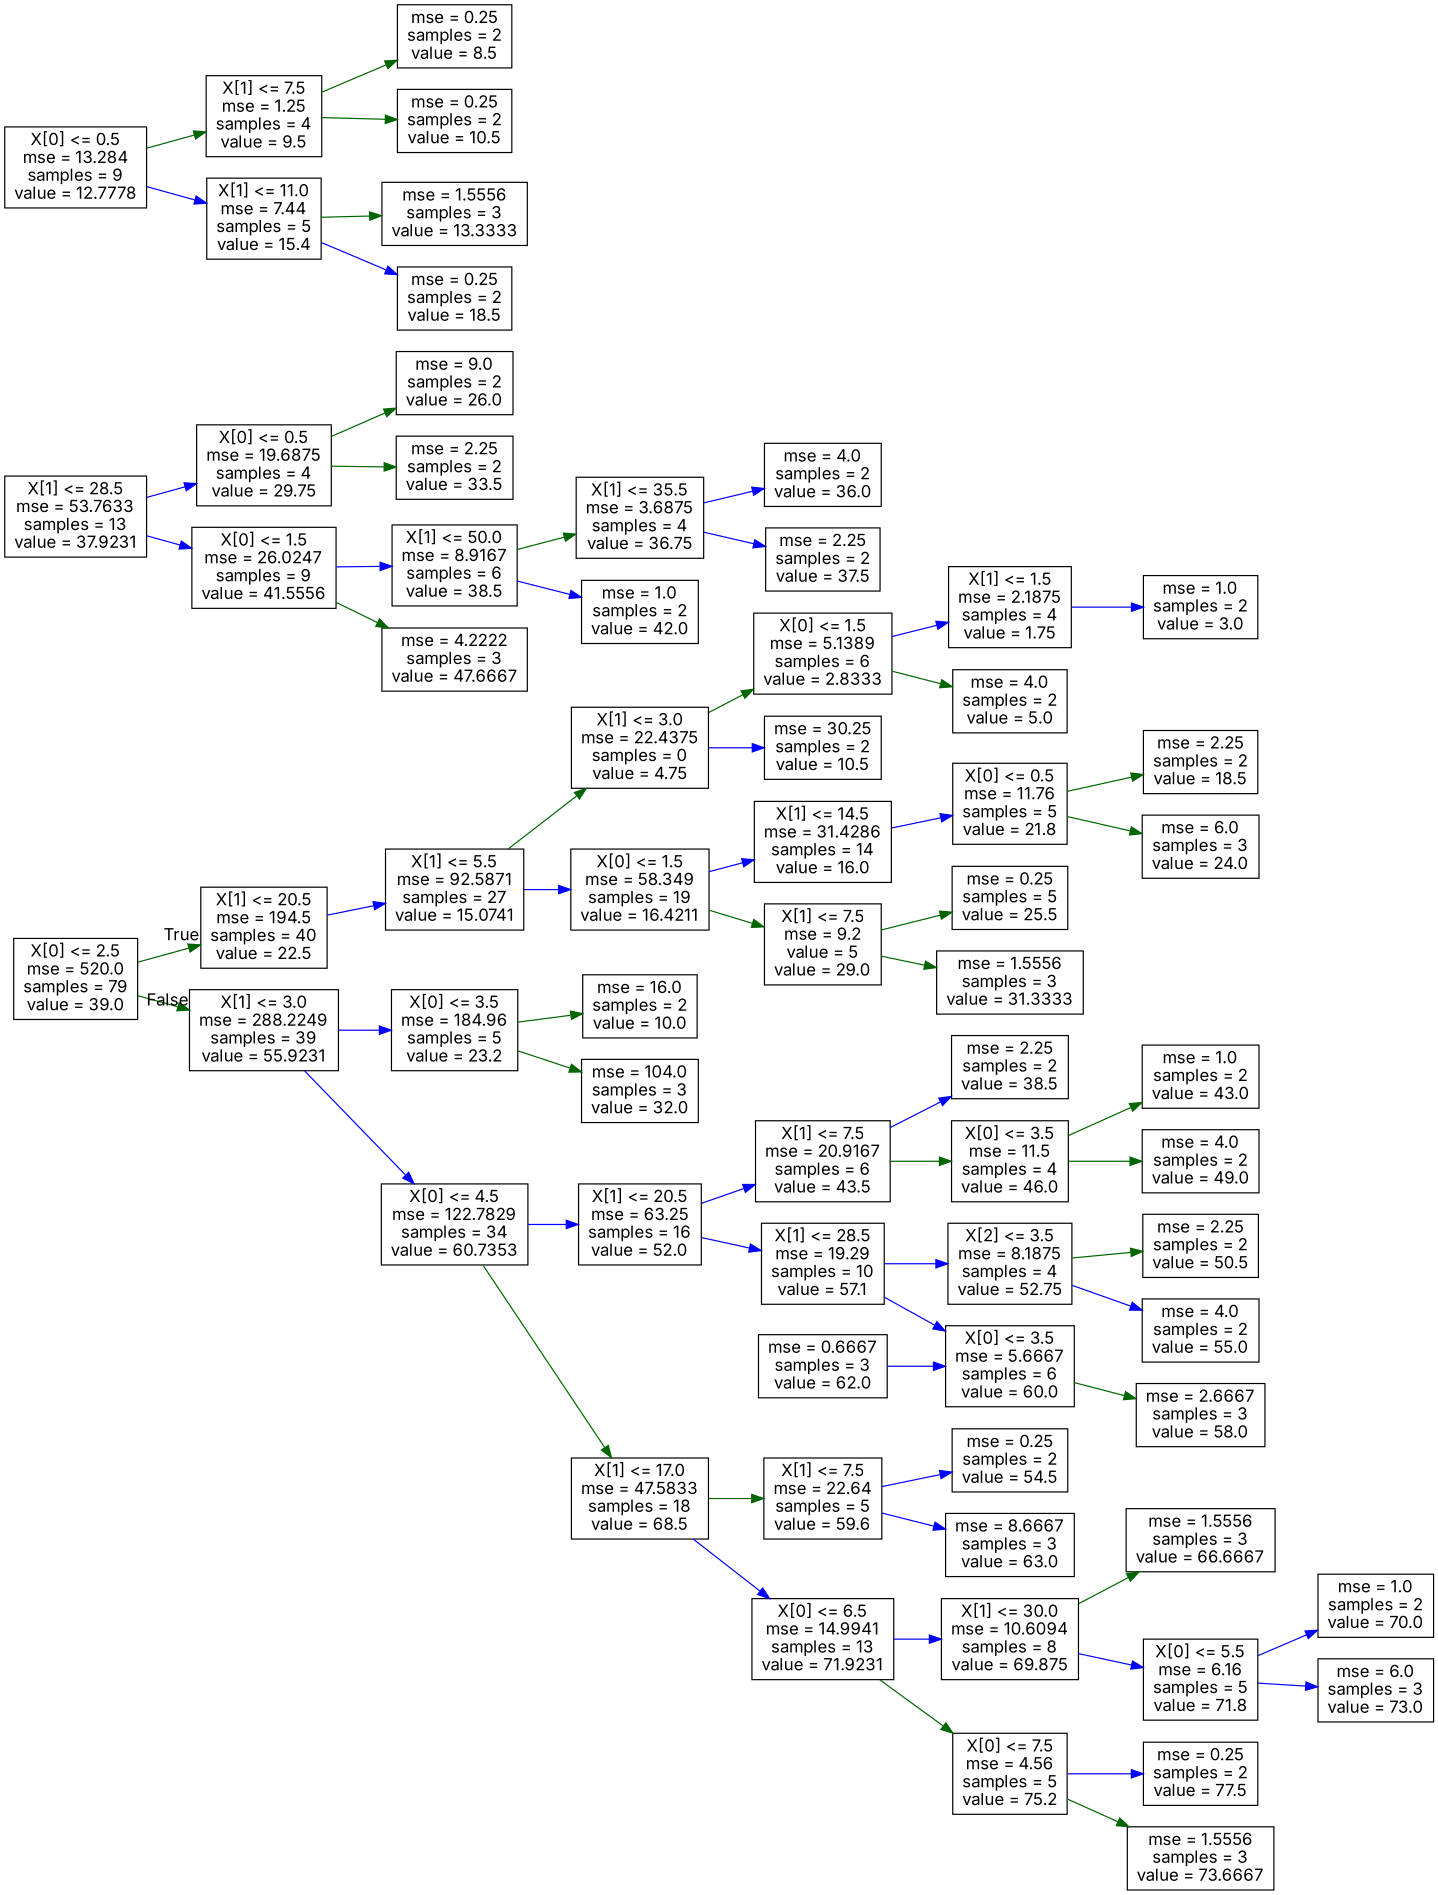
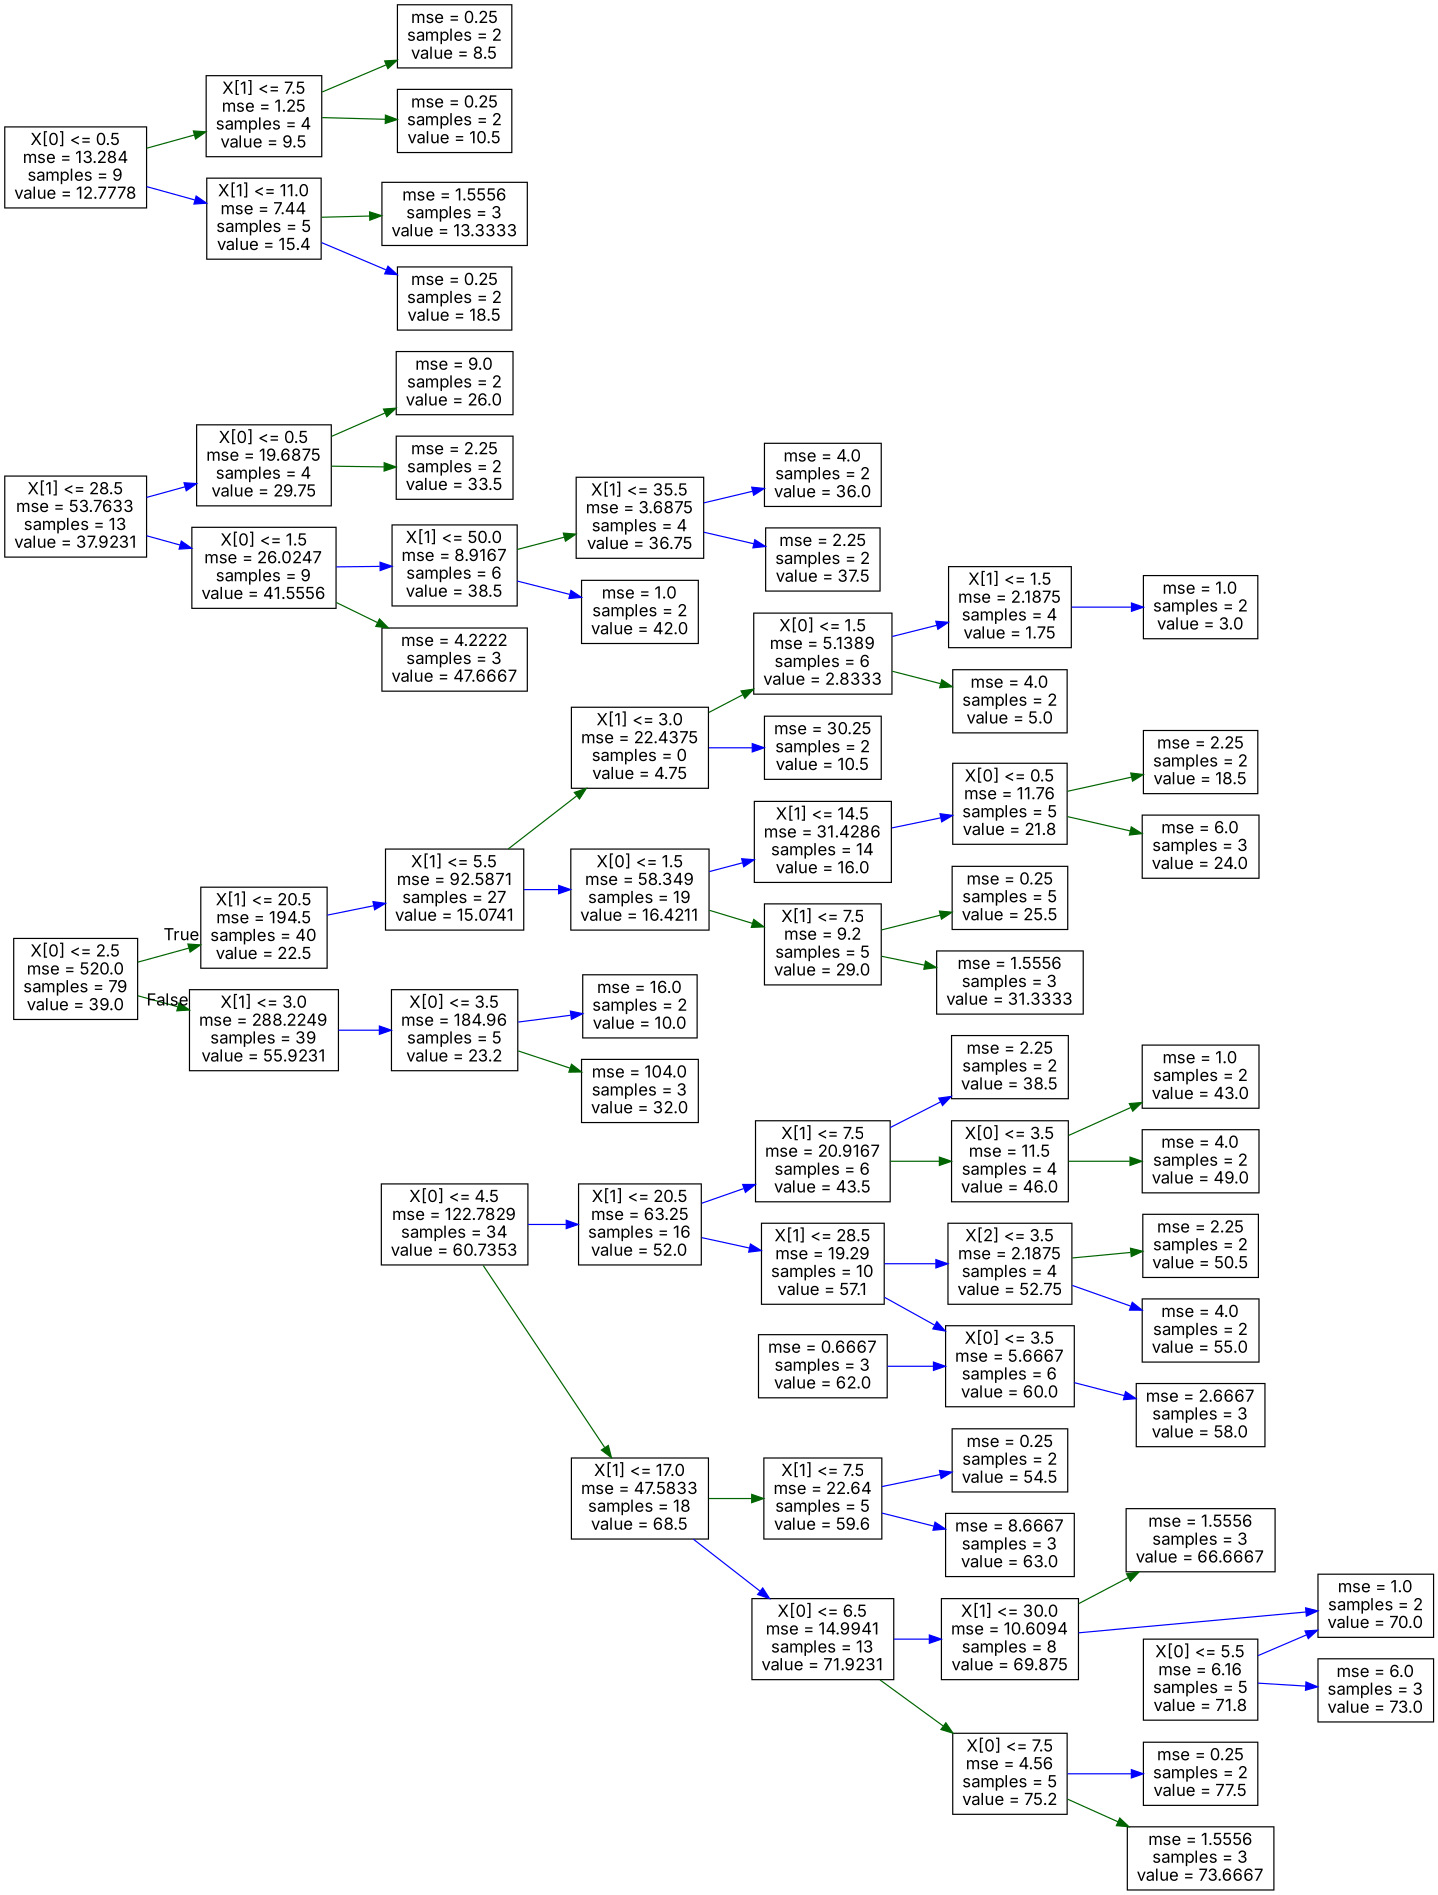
(823, 944) -> (823, 944)
(544, 1019) -> (544, 1019)
(355, 1123) -> none
(1010, 1264) -> (1010, 1264)
(1099, 1389) -> (1099, 1389)
(1105, 1659) -> (1192, 1622)
